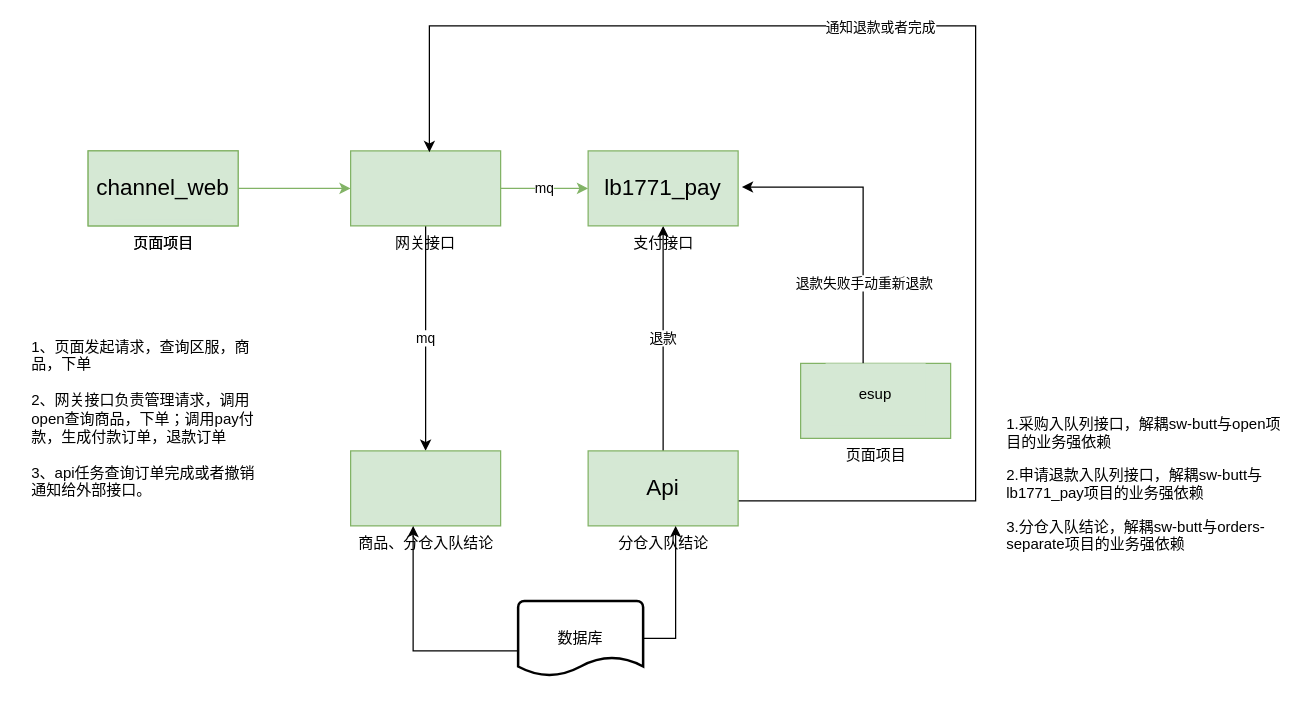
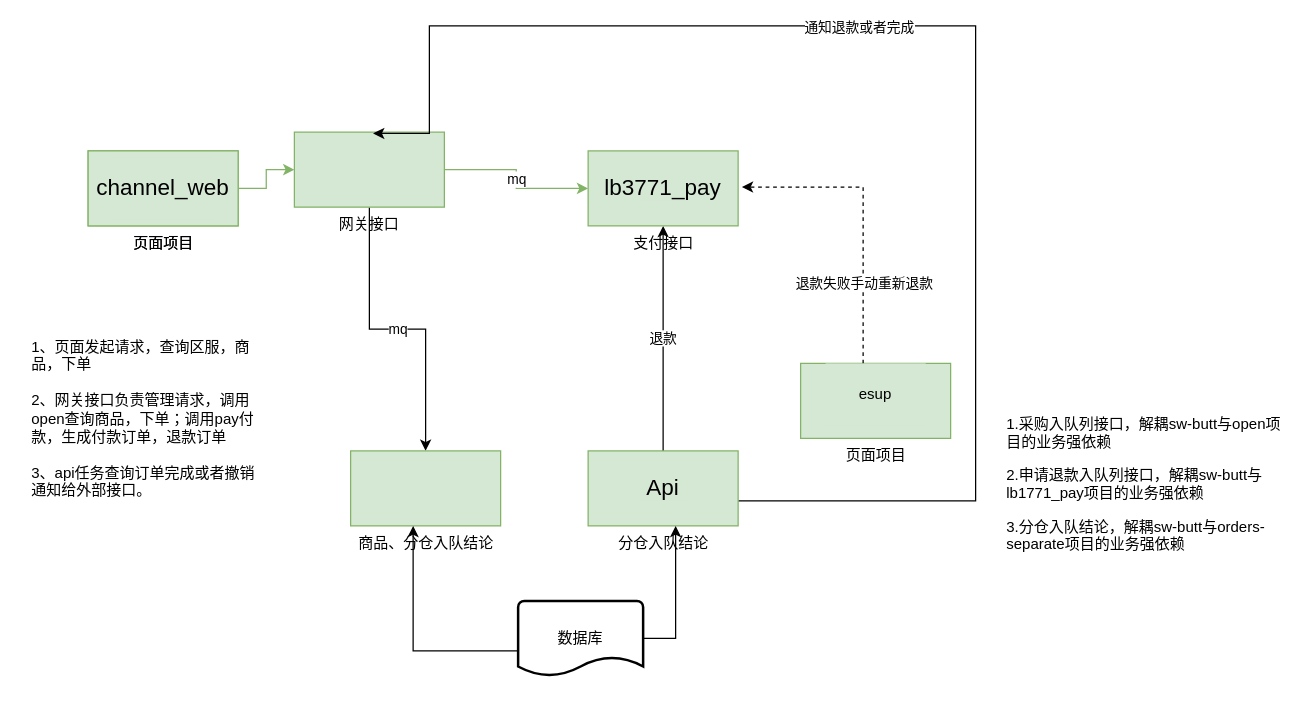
(852, 187) -> (852, 187)
(426, 188) -> (369, 169)
(663, 188) -> (663, 188)
